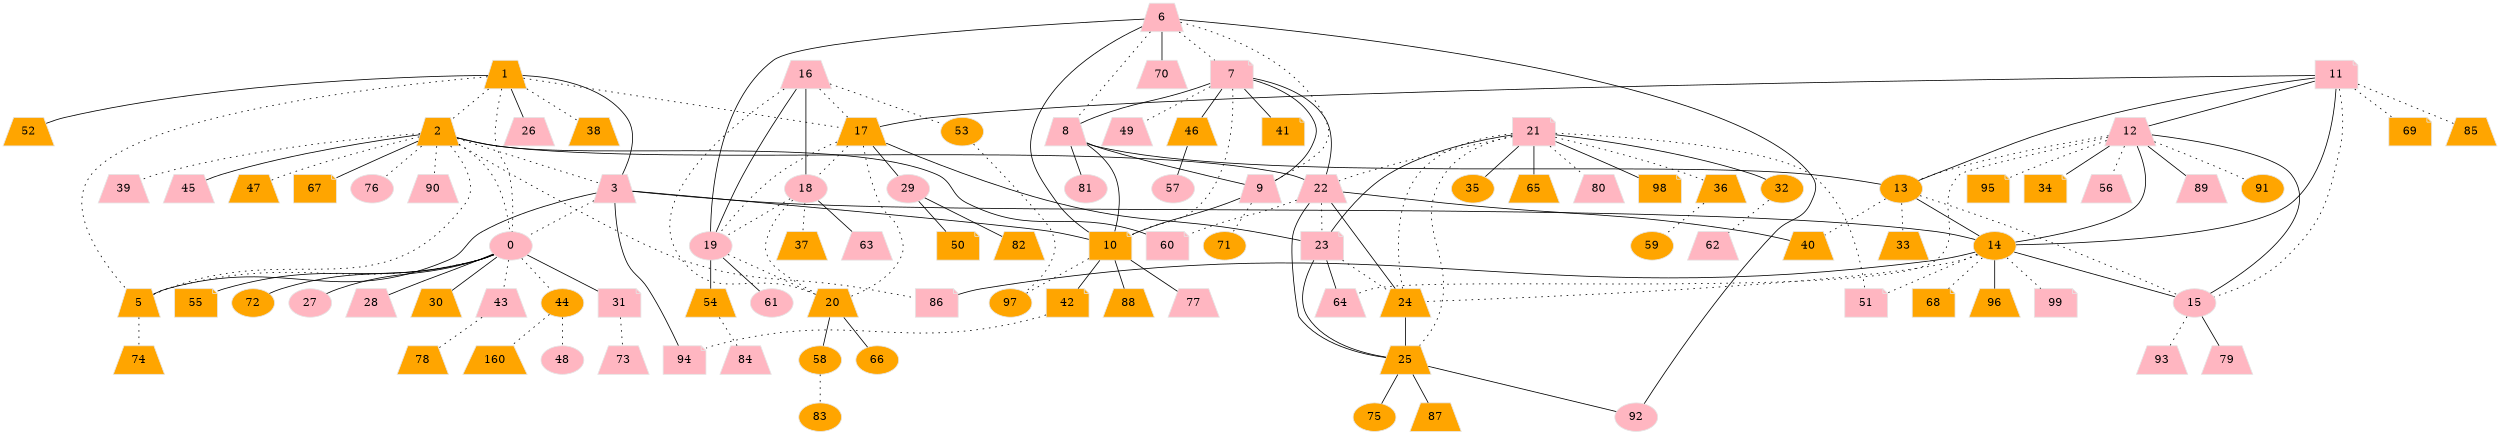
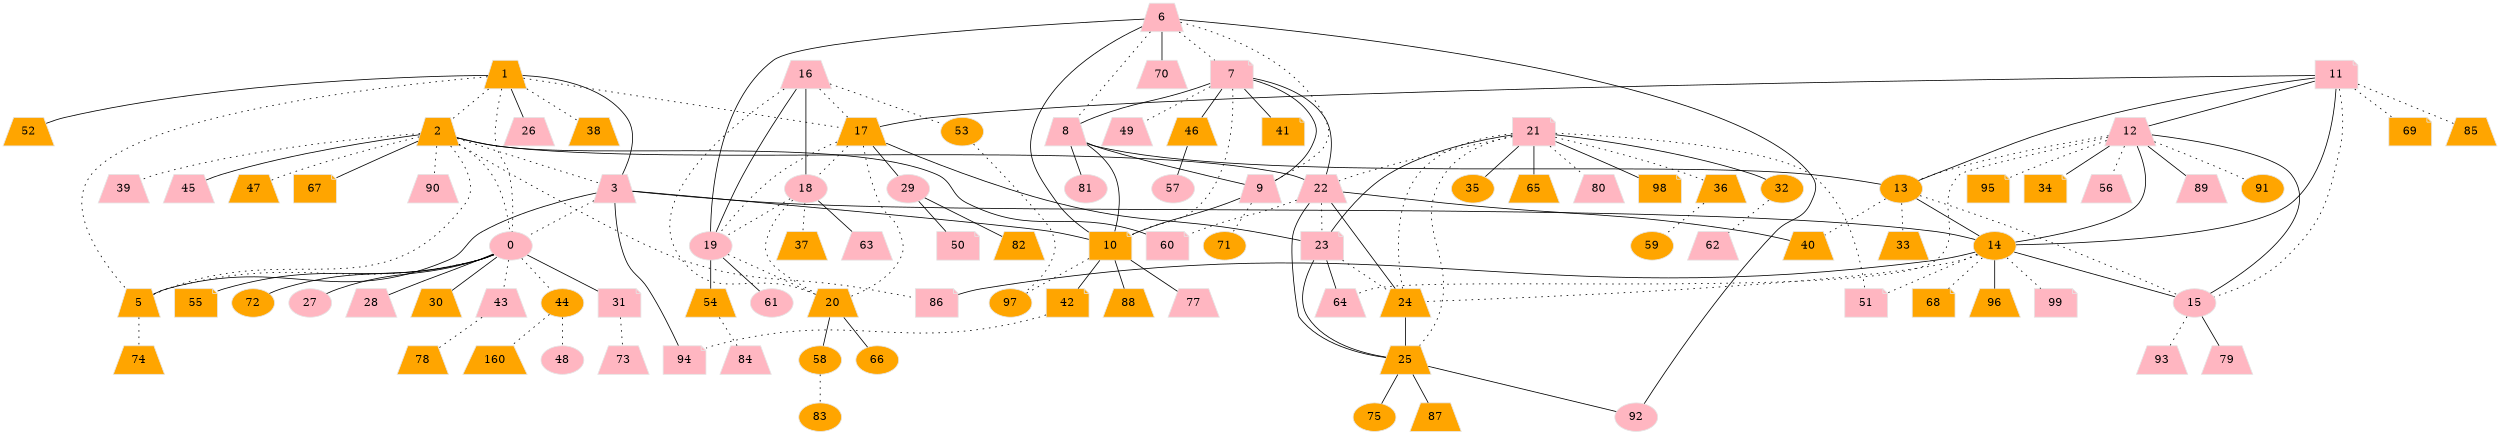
(372, 189) -> none
(958, 246) -> (958, 246)
